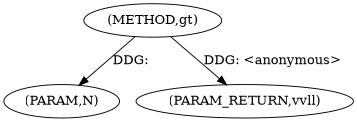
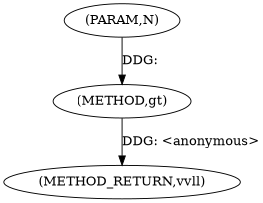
(110, 58) -> (122, 56)
(245, 101) -> (122, 182)
